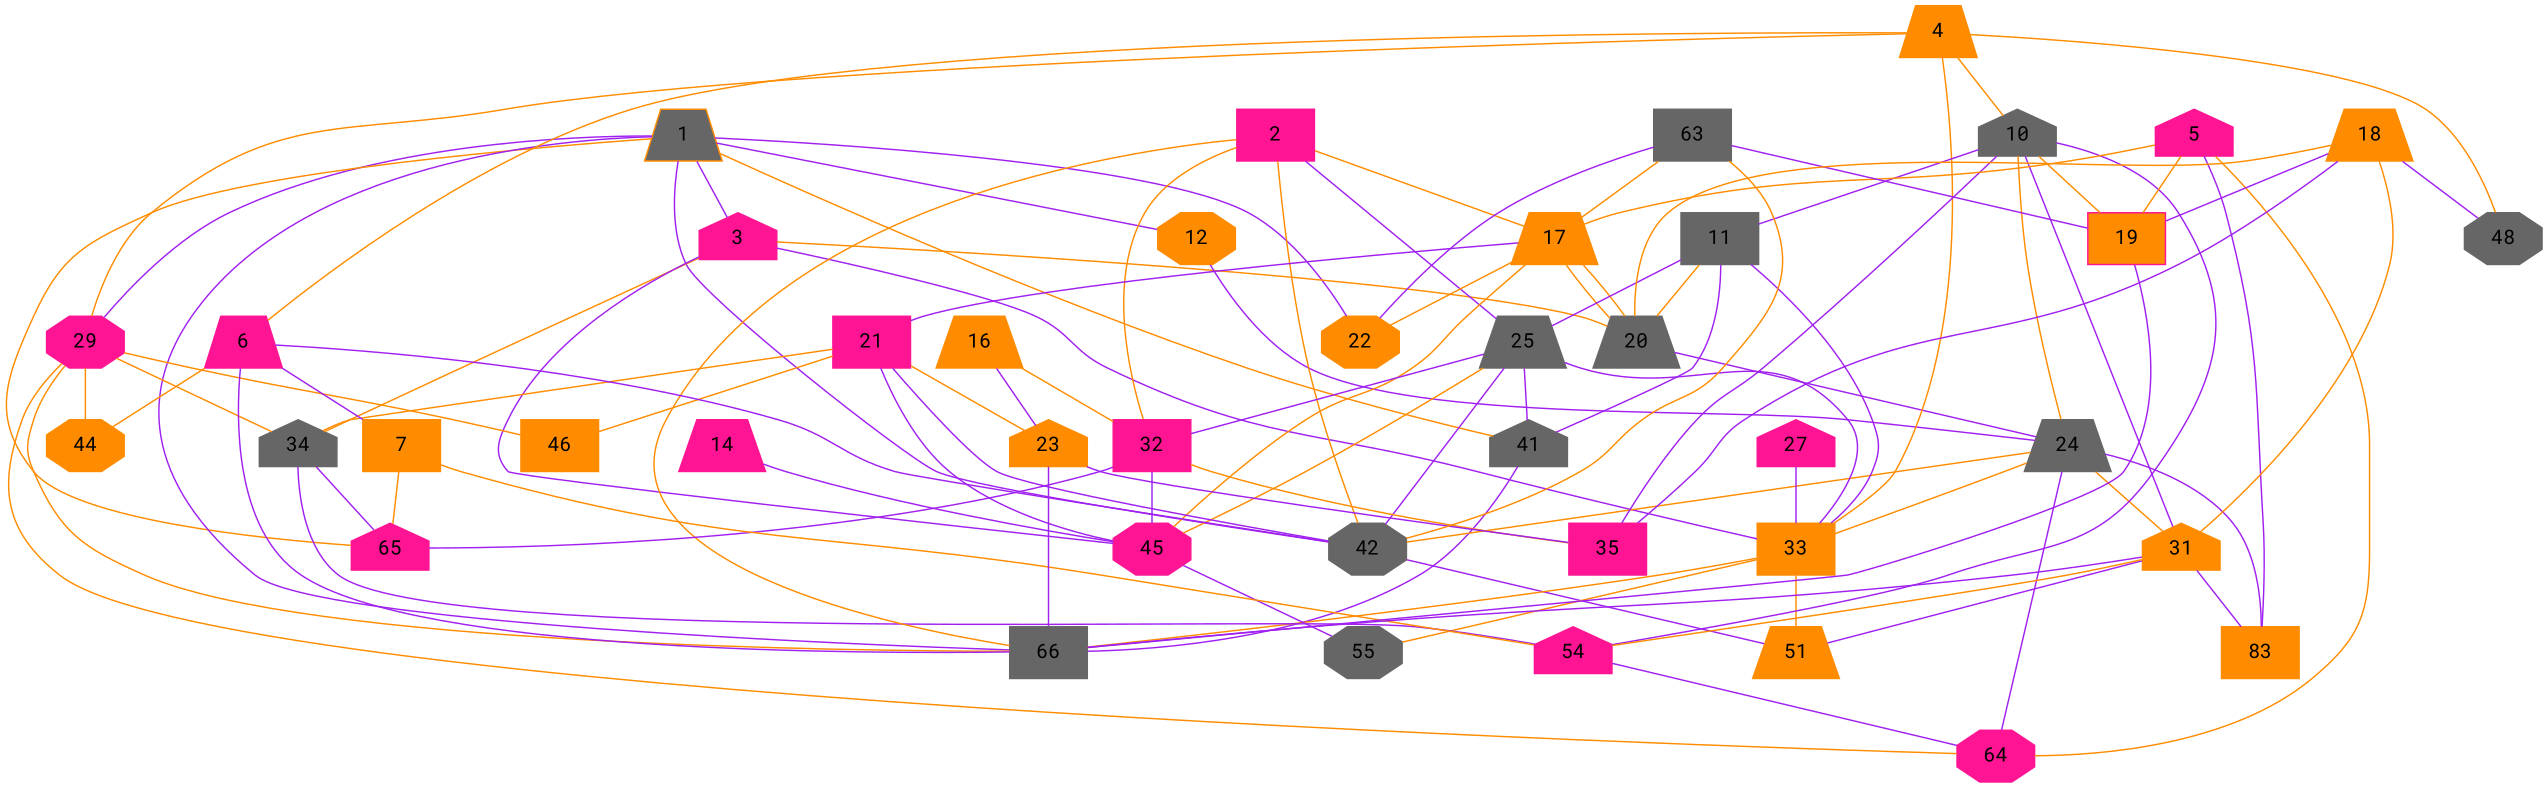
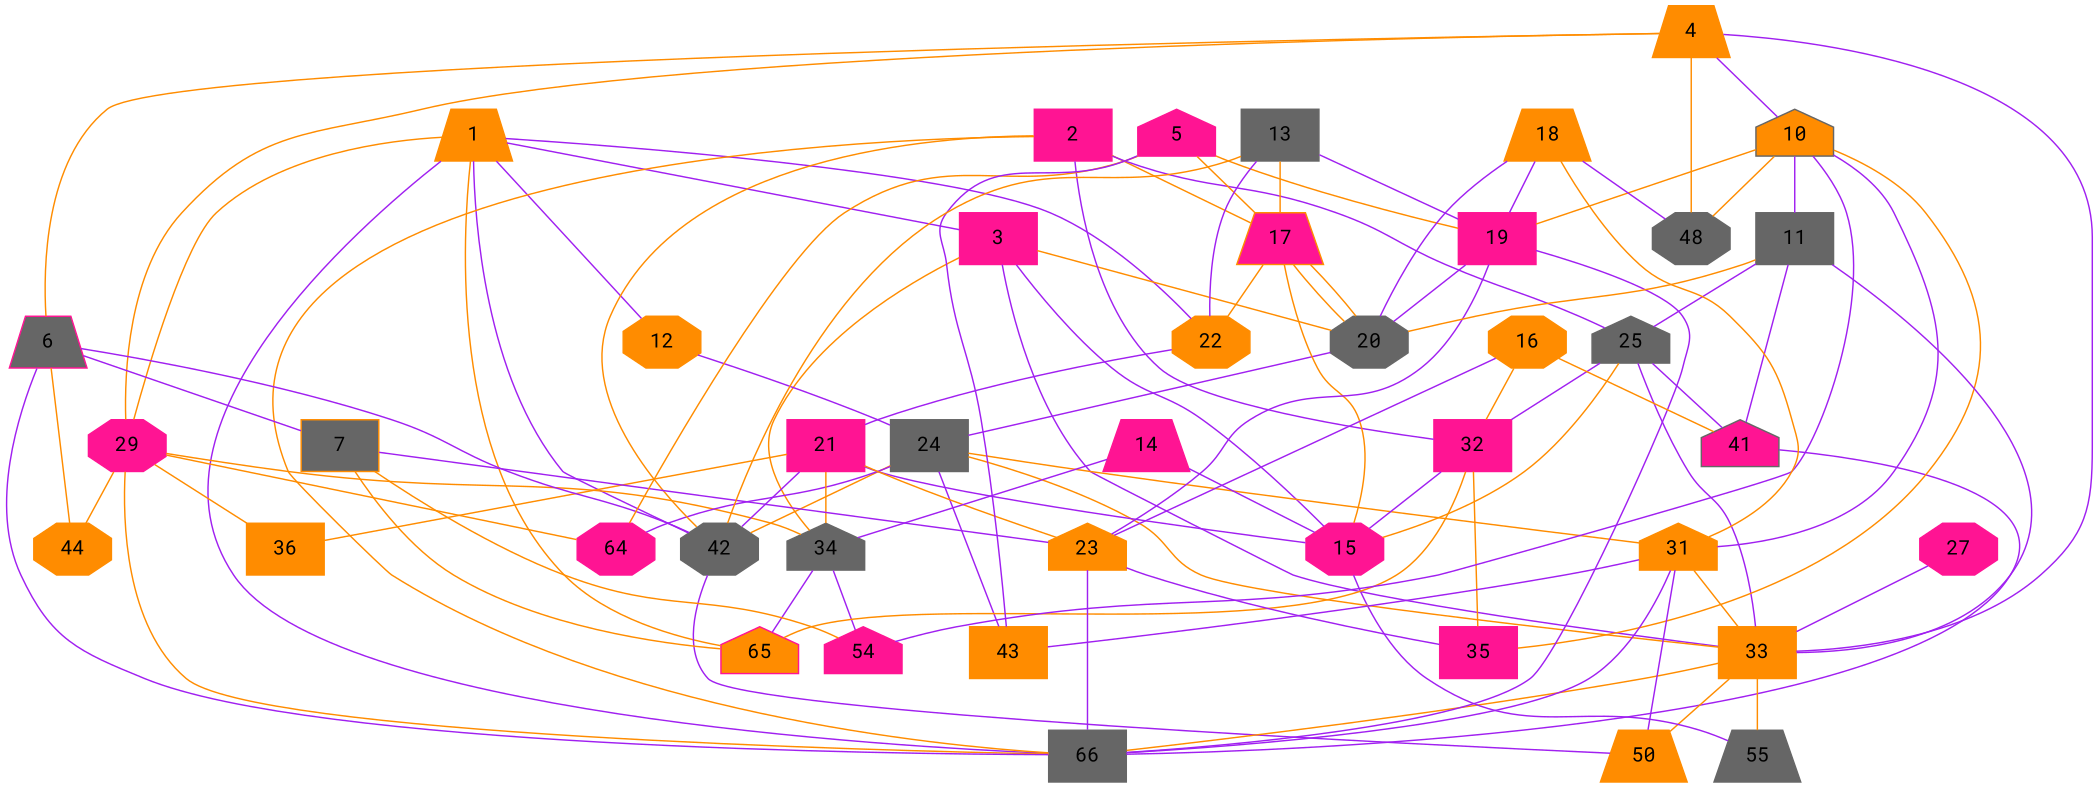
(1981, 87) -> (1747, 87)
(683, 135) -> (474, 135)
(1693, 135) -> (1280, 135)
(2017, 135) -> (1795, 135)
(1901, 163) -> (1429, 233)
(284, 190) -> (224, 207)
(738, 239) -> (998, 239)
(1555, 239) -> (1280, 239)
(2127, 239) -> (1497, 239)
(1130, 250) -> (1173, 377)
(1167, 277) -> (1017, 381)
(2032, 289) -> (1744, 186)
none -> (1430, 293)
(1945, 309) -> (2092, 315)
(1100, 314) -> (1636, 395)
(1978, 330) -> none
(1802, 334) -> (1907, 493)
(243, 342) -> (48, 342)
(979, 342) -> (1527, 342)
(1523, 342) -> (1631, 342)
(1636, 342) -> (1369, 342)
none -> (1309, 399)
(402, 446) -> (340, 446)
(560, 446) -> (285, 549)
(1445, 446) -> none
(1529, 446) -> (1740, 446)
(1796, 446) -> (1959, 549)
(2068, 446) -> (929, 446)
none -> (1014, 489)
none -> (714, 497)
(791, 528) -> (1155, 613)
(390, 549) -> (760, 653)
(1152, 549) -> (1345, 549)
(1878, 606) -> (1715, 597)
(1363, 653) -> (1757, 756)
(1796, 653) -> (1644, 756)
(2260, 653) -> (1008, 653)
(1785, 704) -> none
